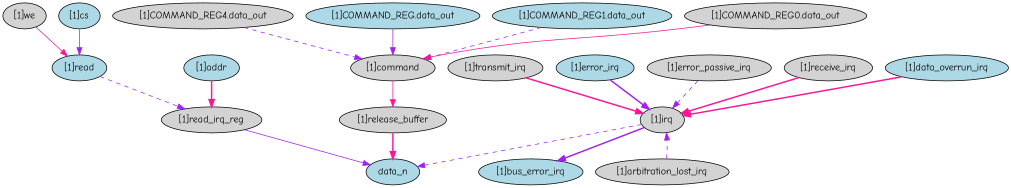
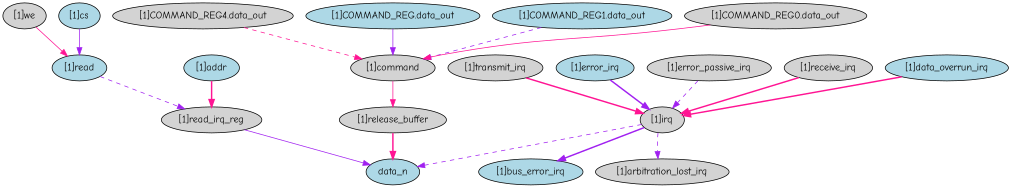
(299, 42) -> (299, 42)
(667, 149) -> (657, 142)
